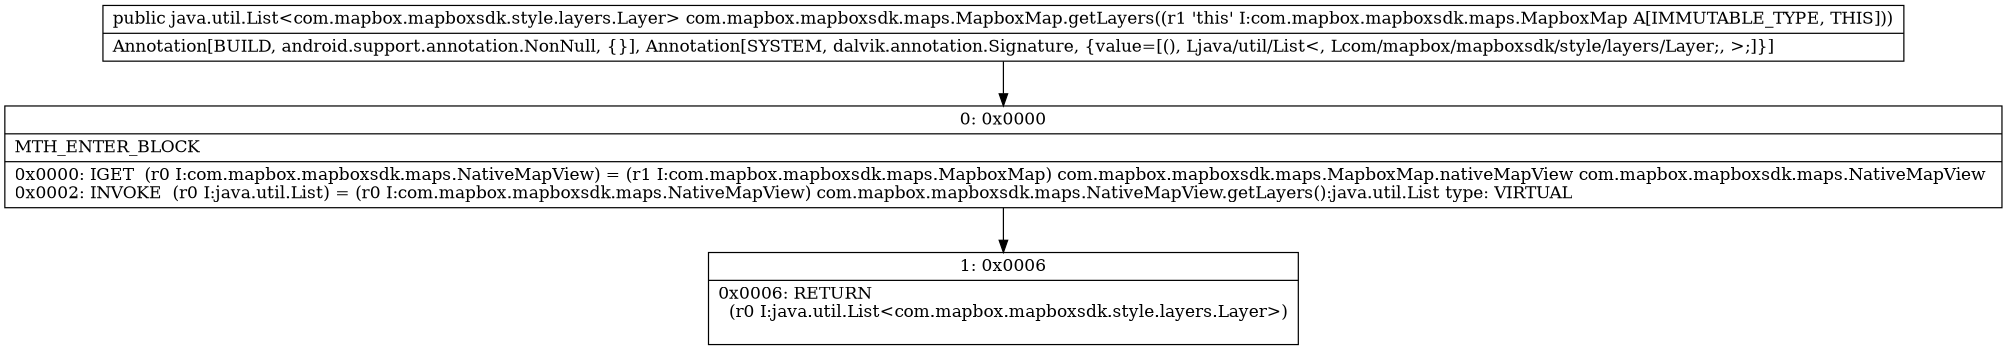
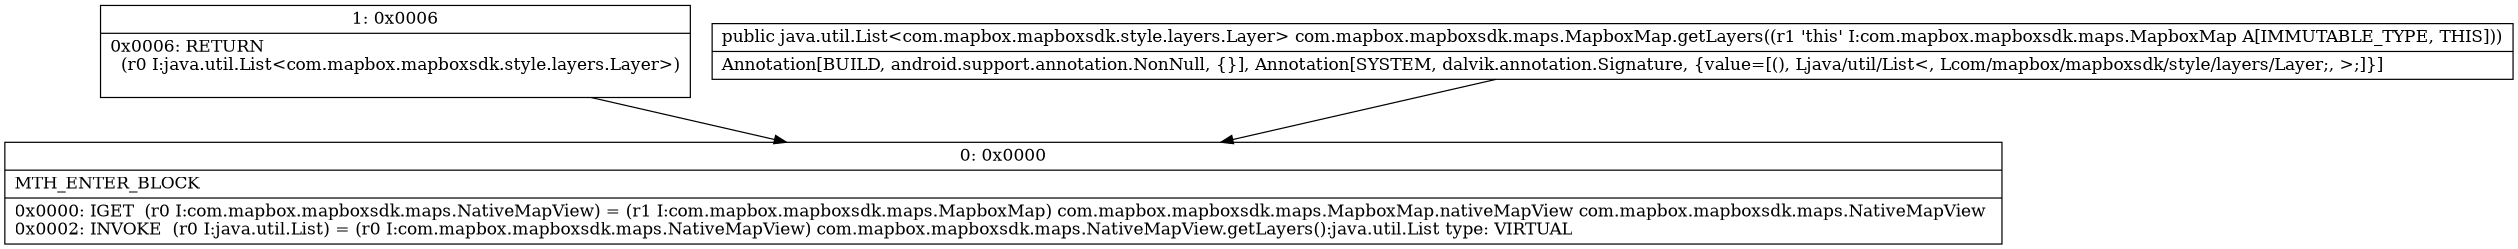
(1003, 224) -> (683, 119)
